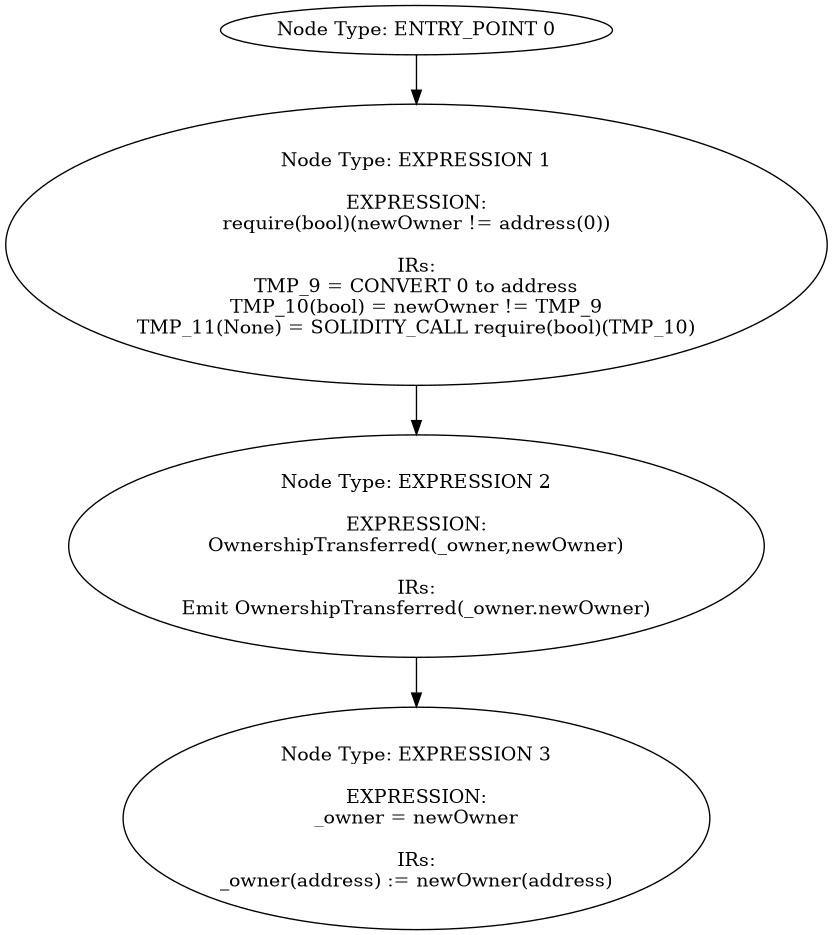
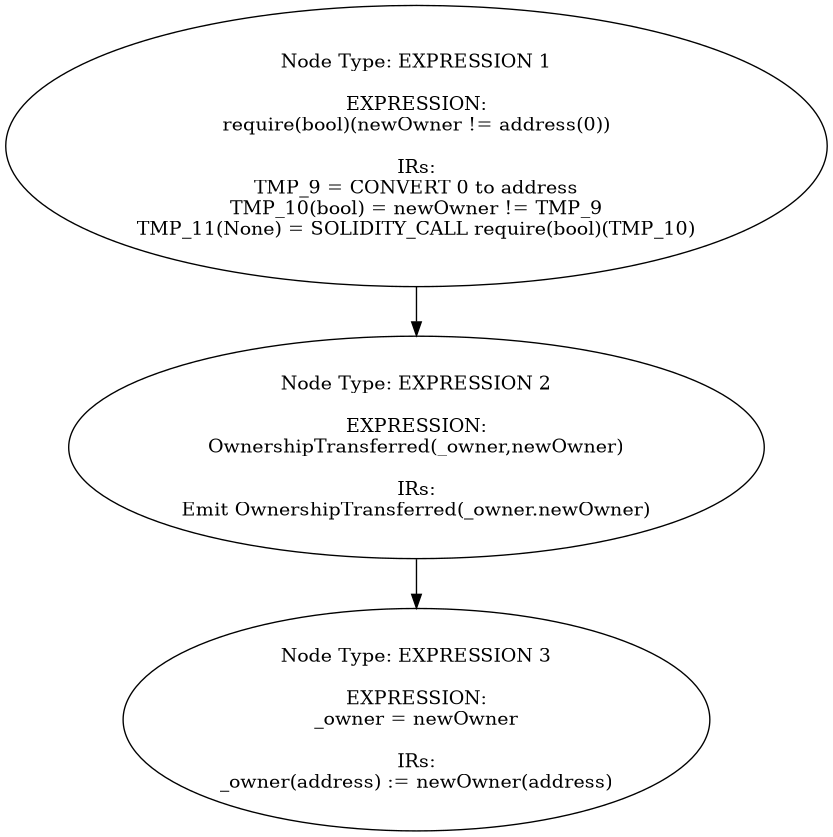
(416, 30) -> none
